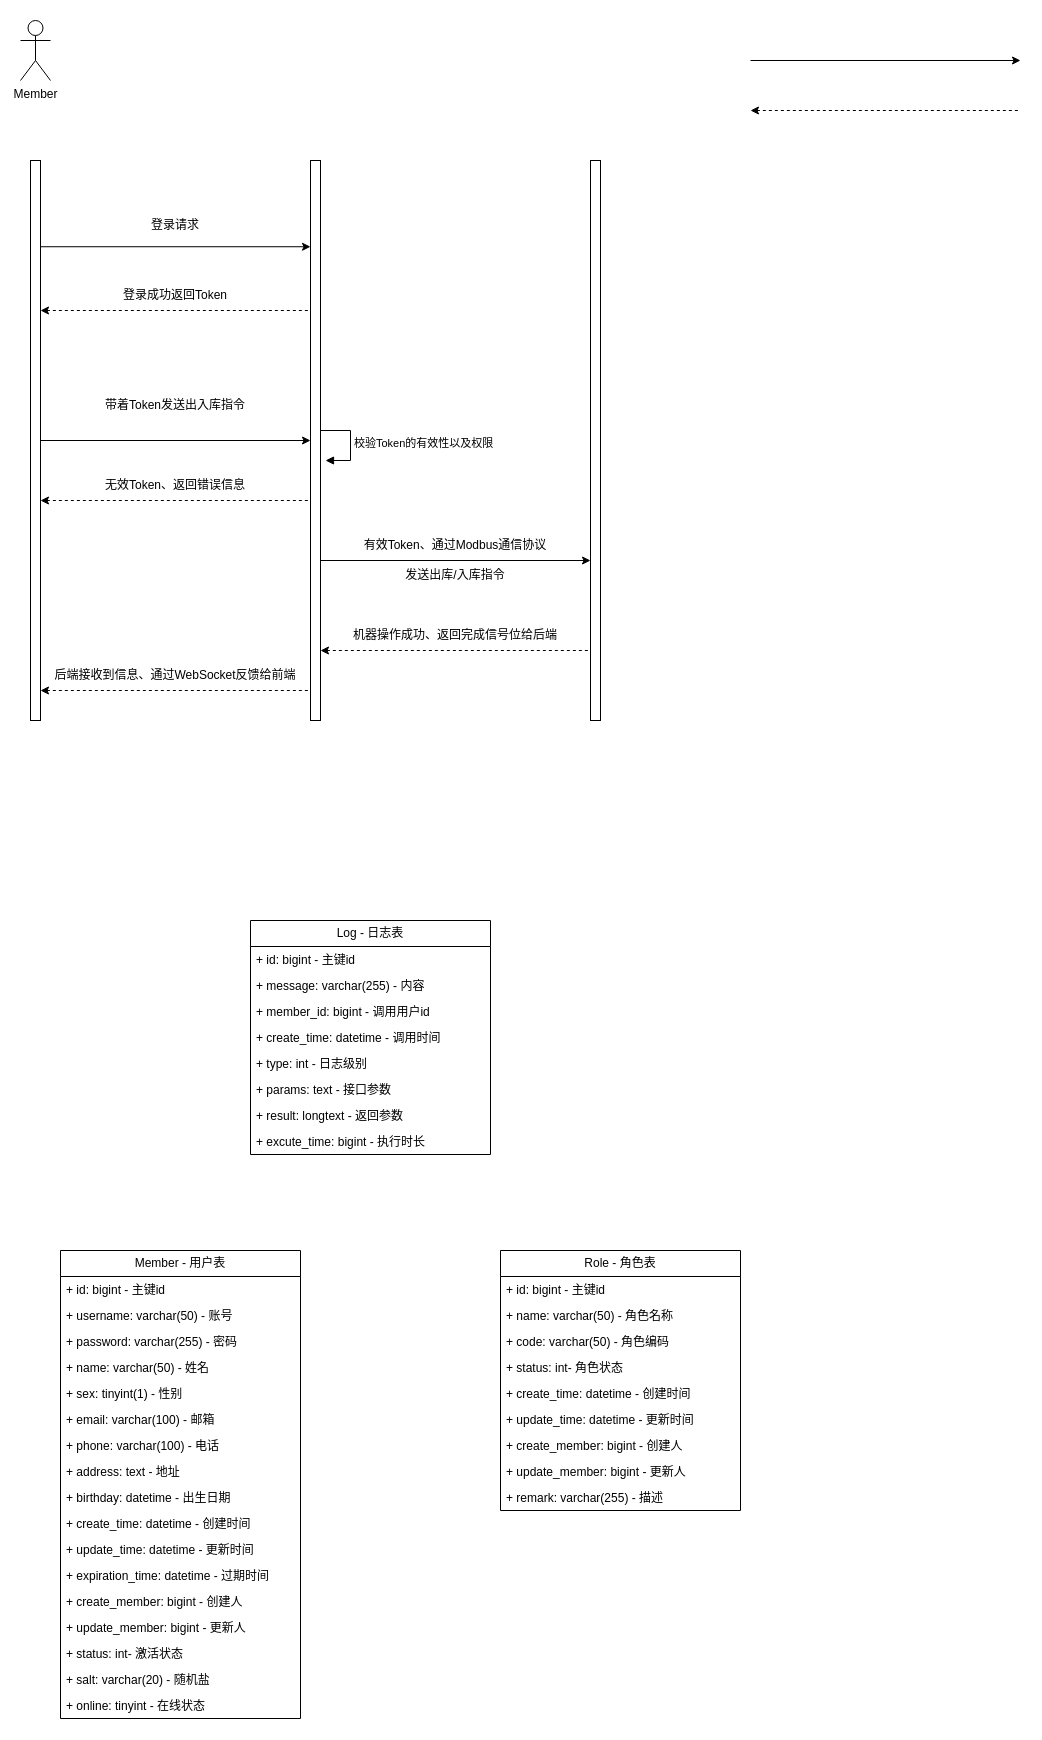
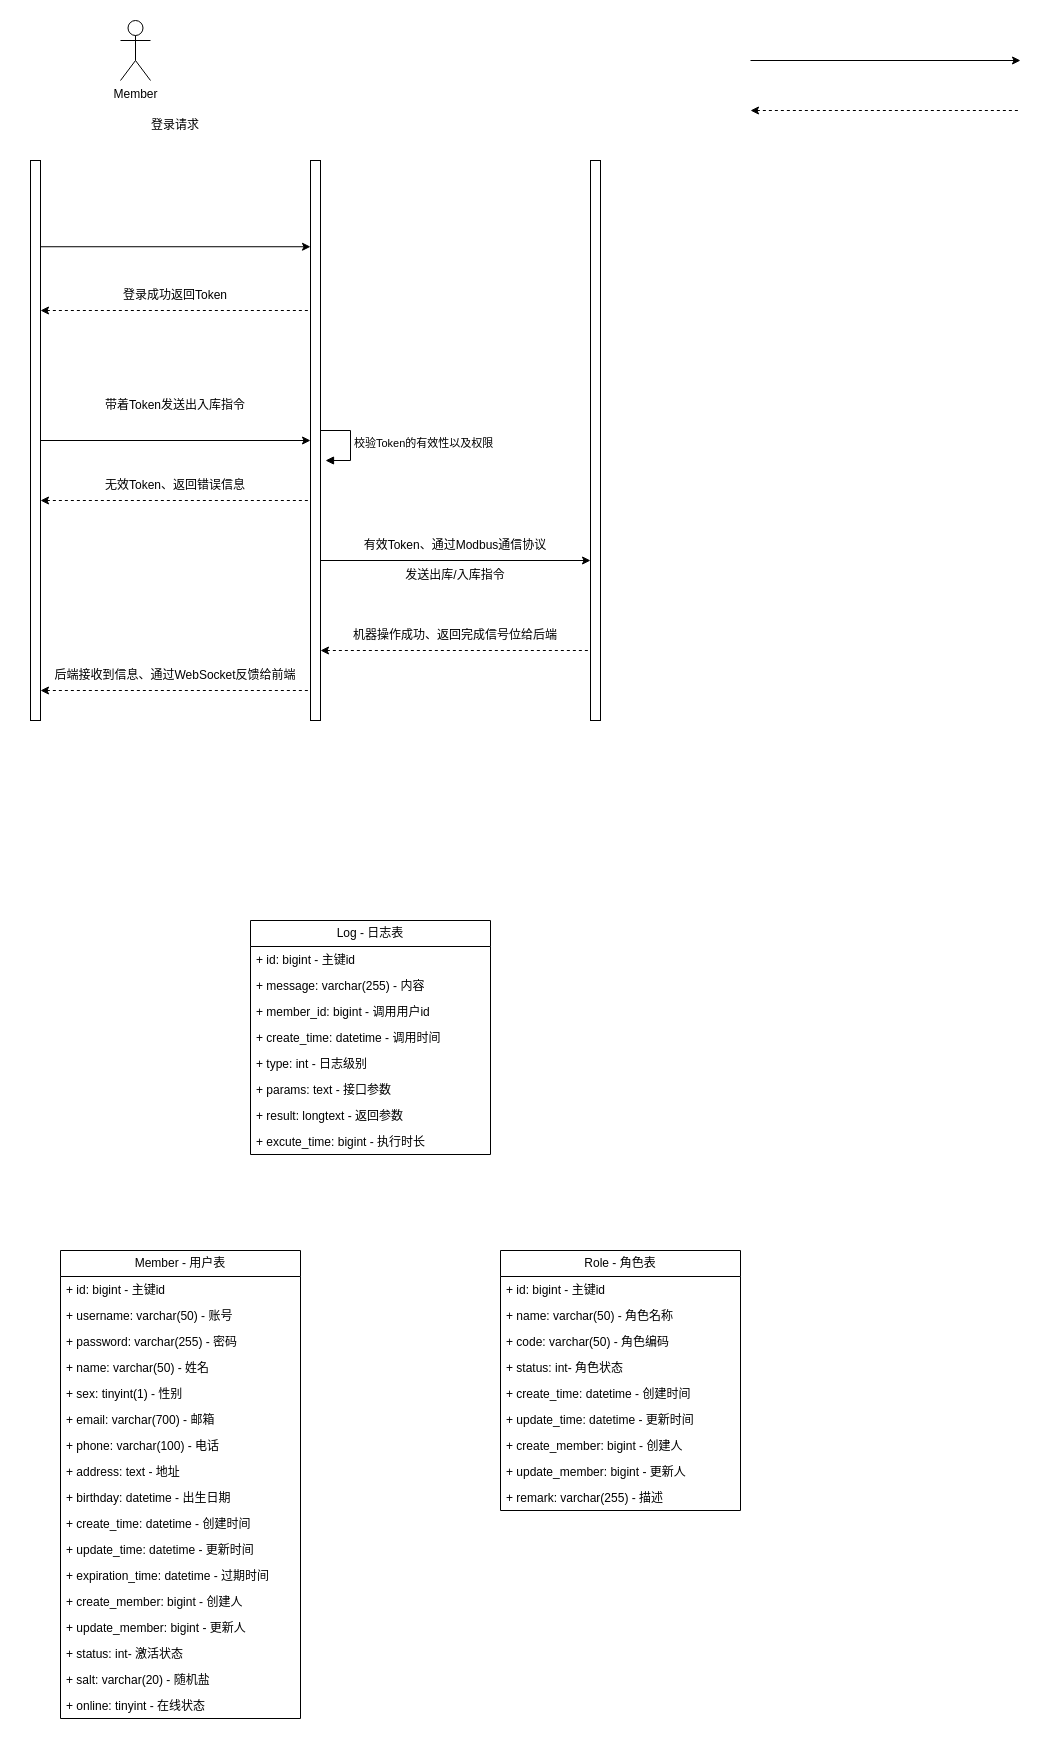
(36, 51) -> (136, 51)
(176, 226) -> (176, 126)
(148, 1421) -> (148, 1421)
